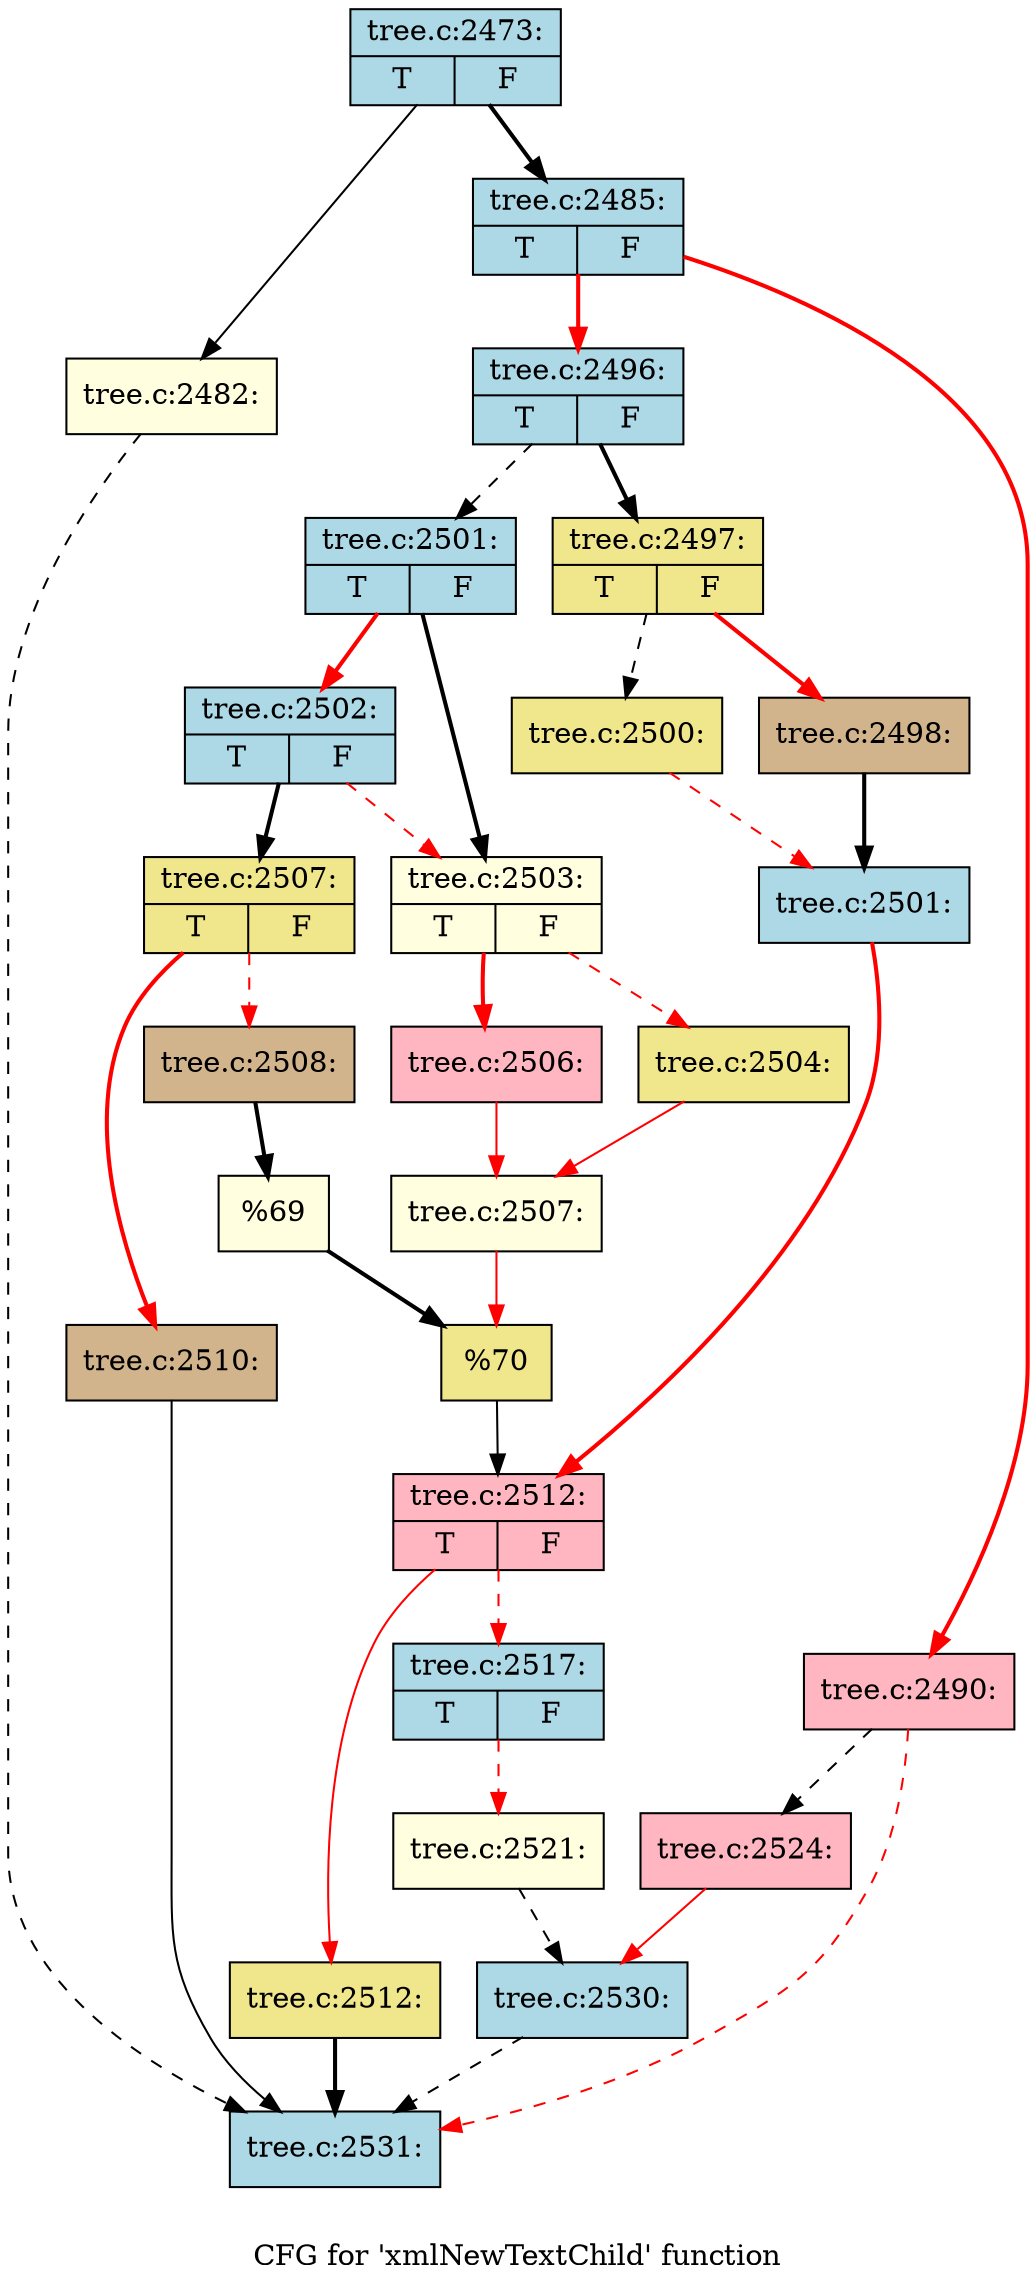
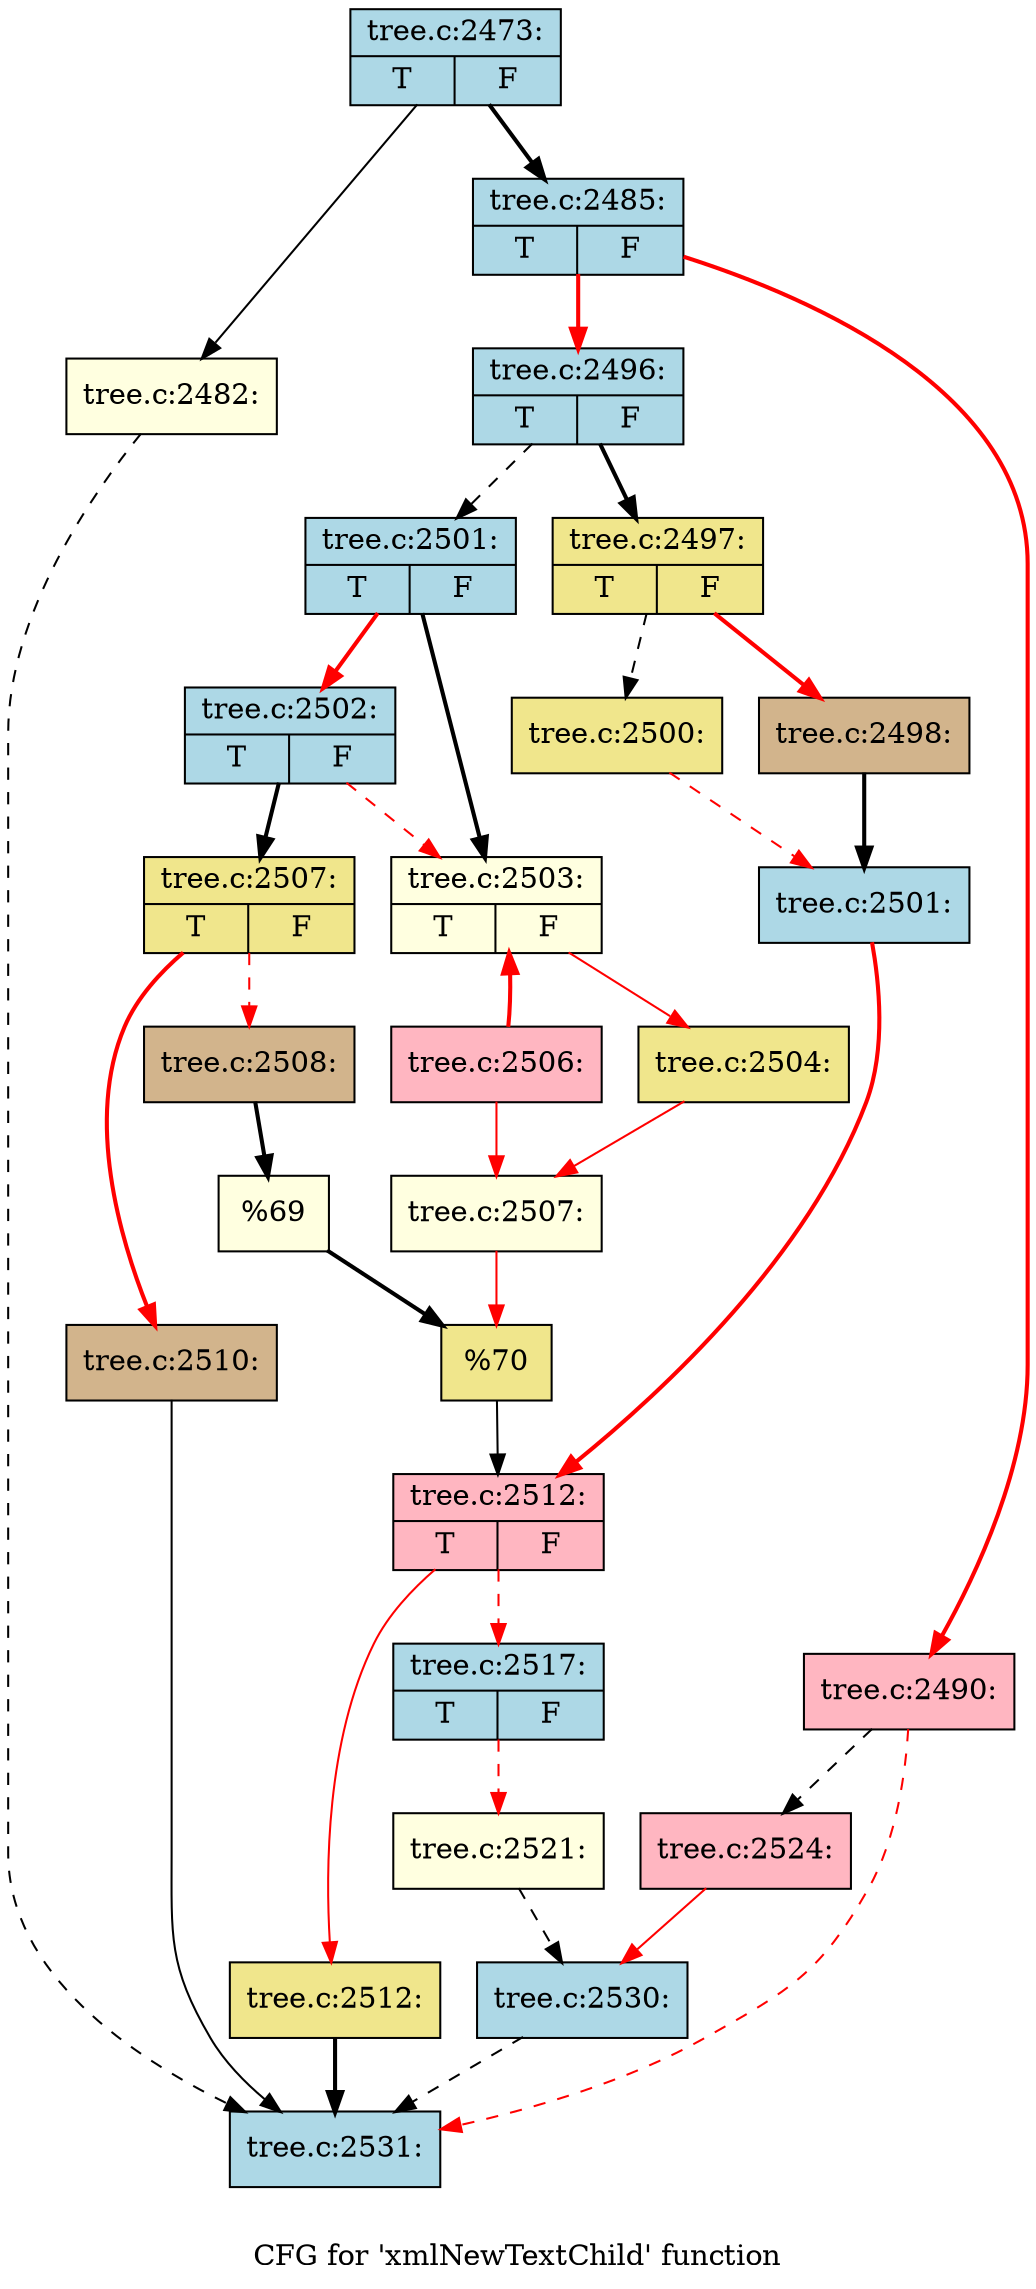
(483, 980) -> (510, 1000)
(619, 984) -> (619, 984)
